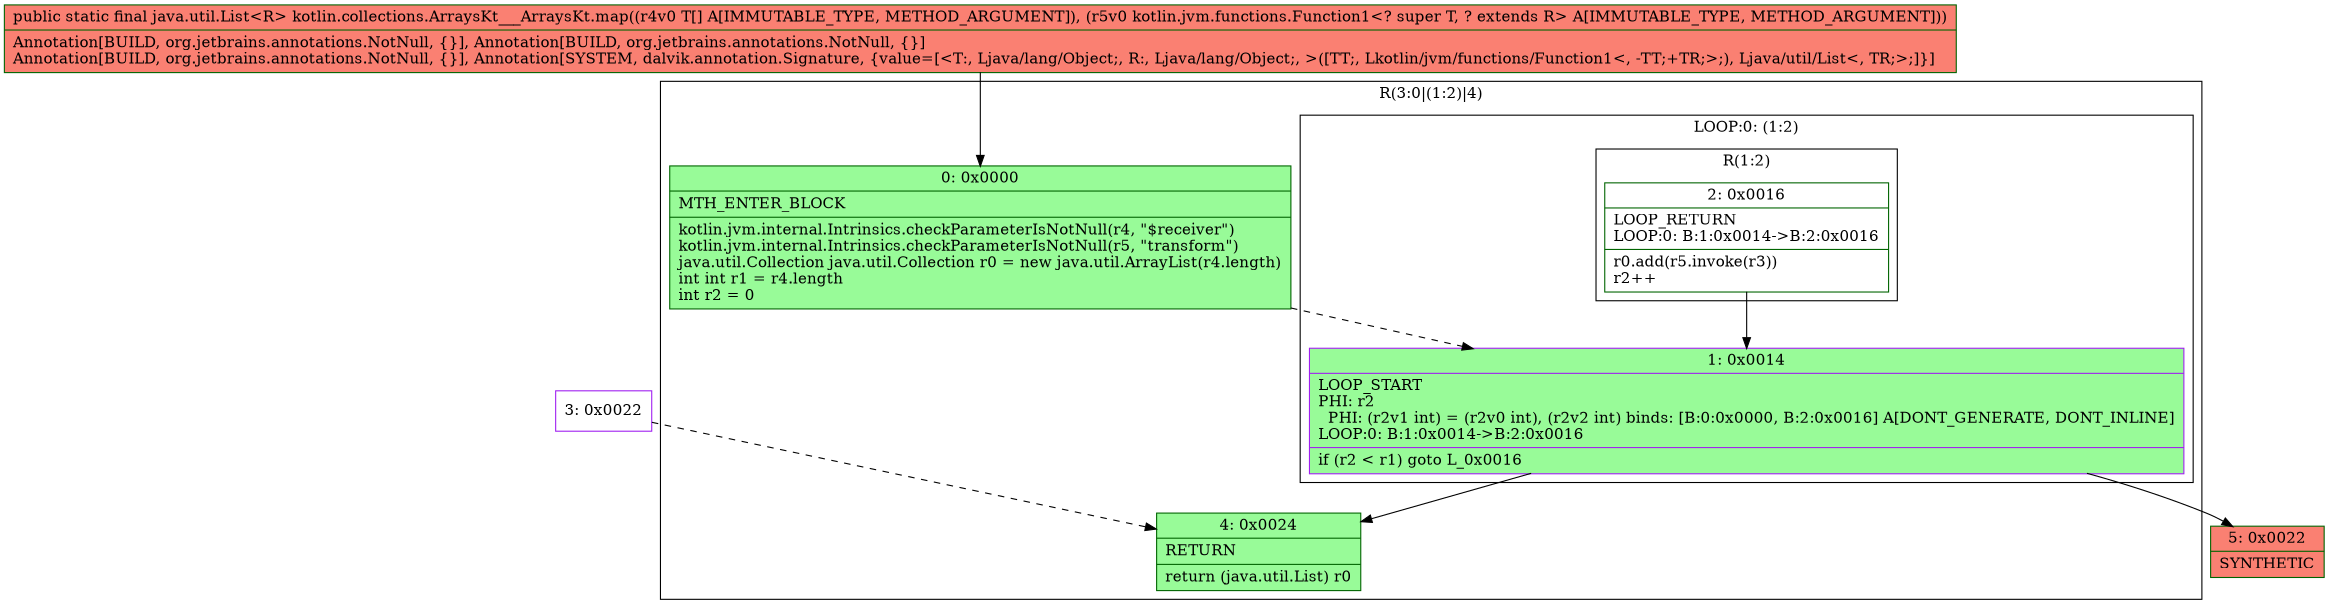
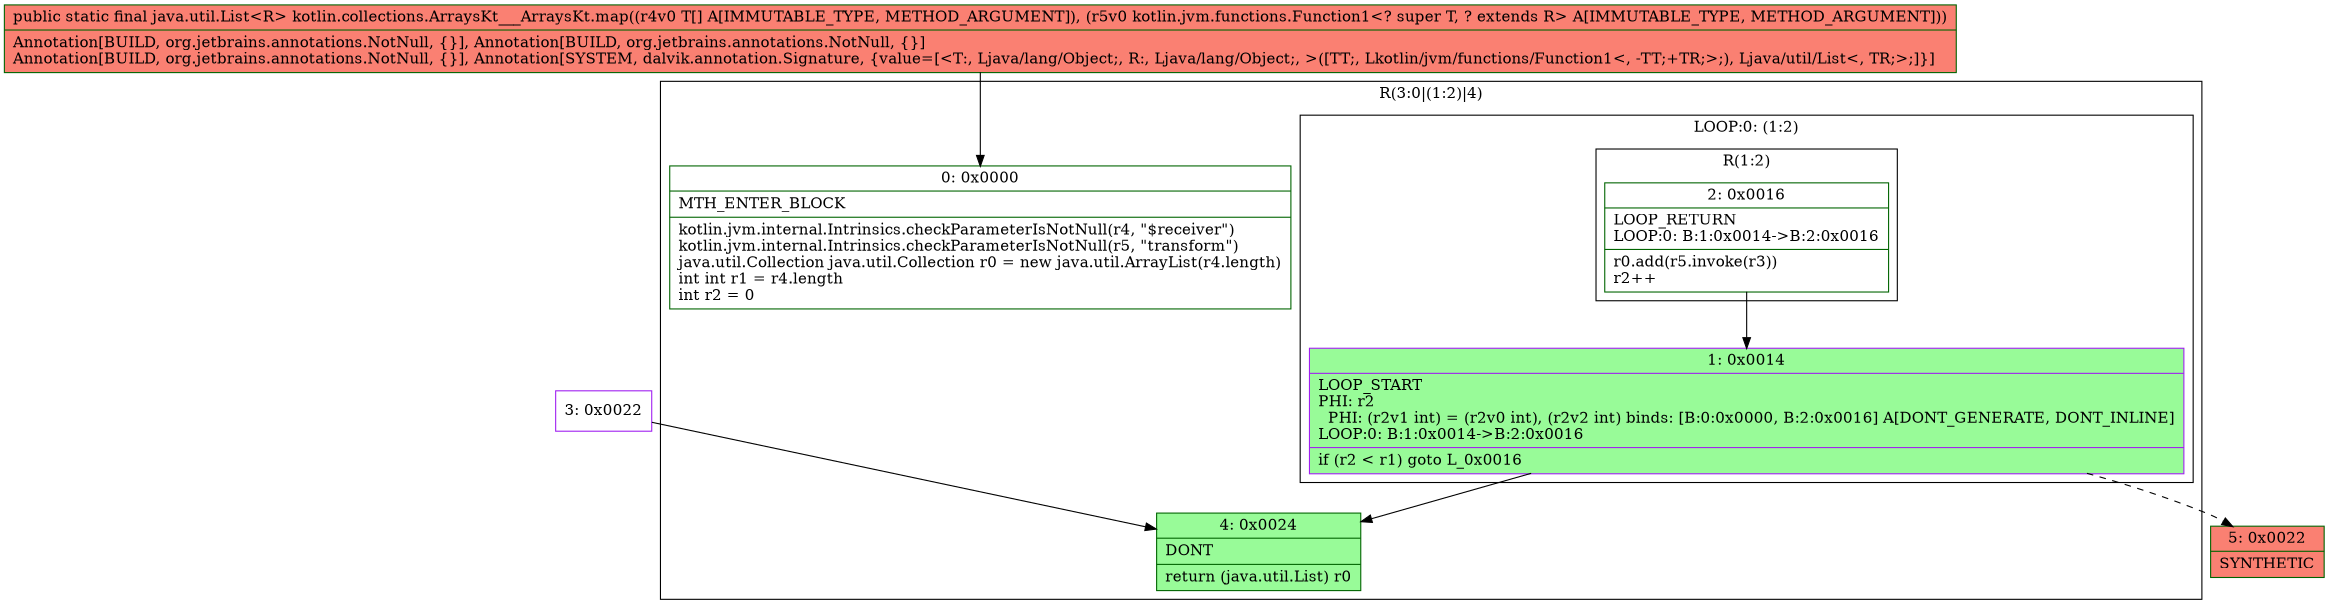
(980, 237) -> (980, 237)
(1377, 327) -> none
(899, 475) -> (899, 475)
(2156, 495) -> (2156, 495)
(1201, 551) -> (1189, 551)
